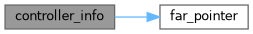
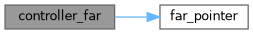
(60, 17) -> (60, 17)
